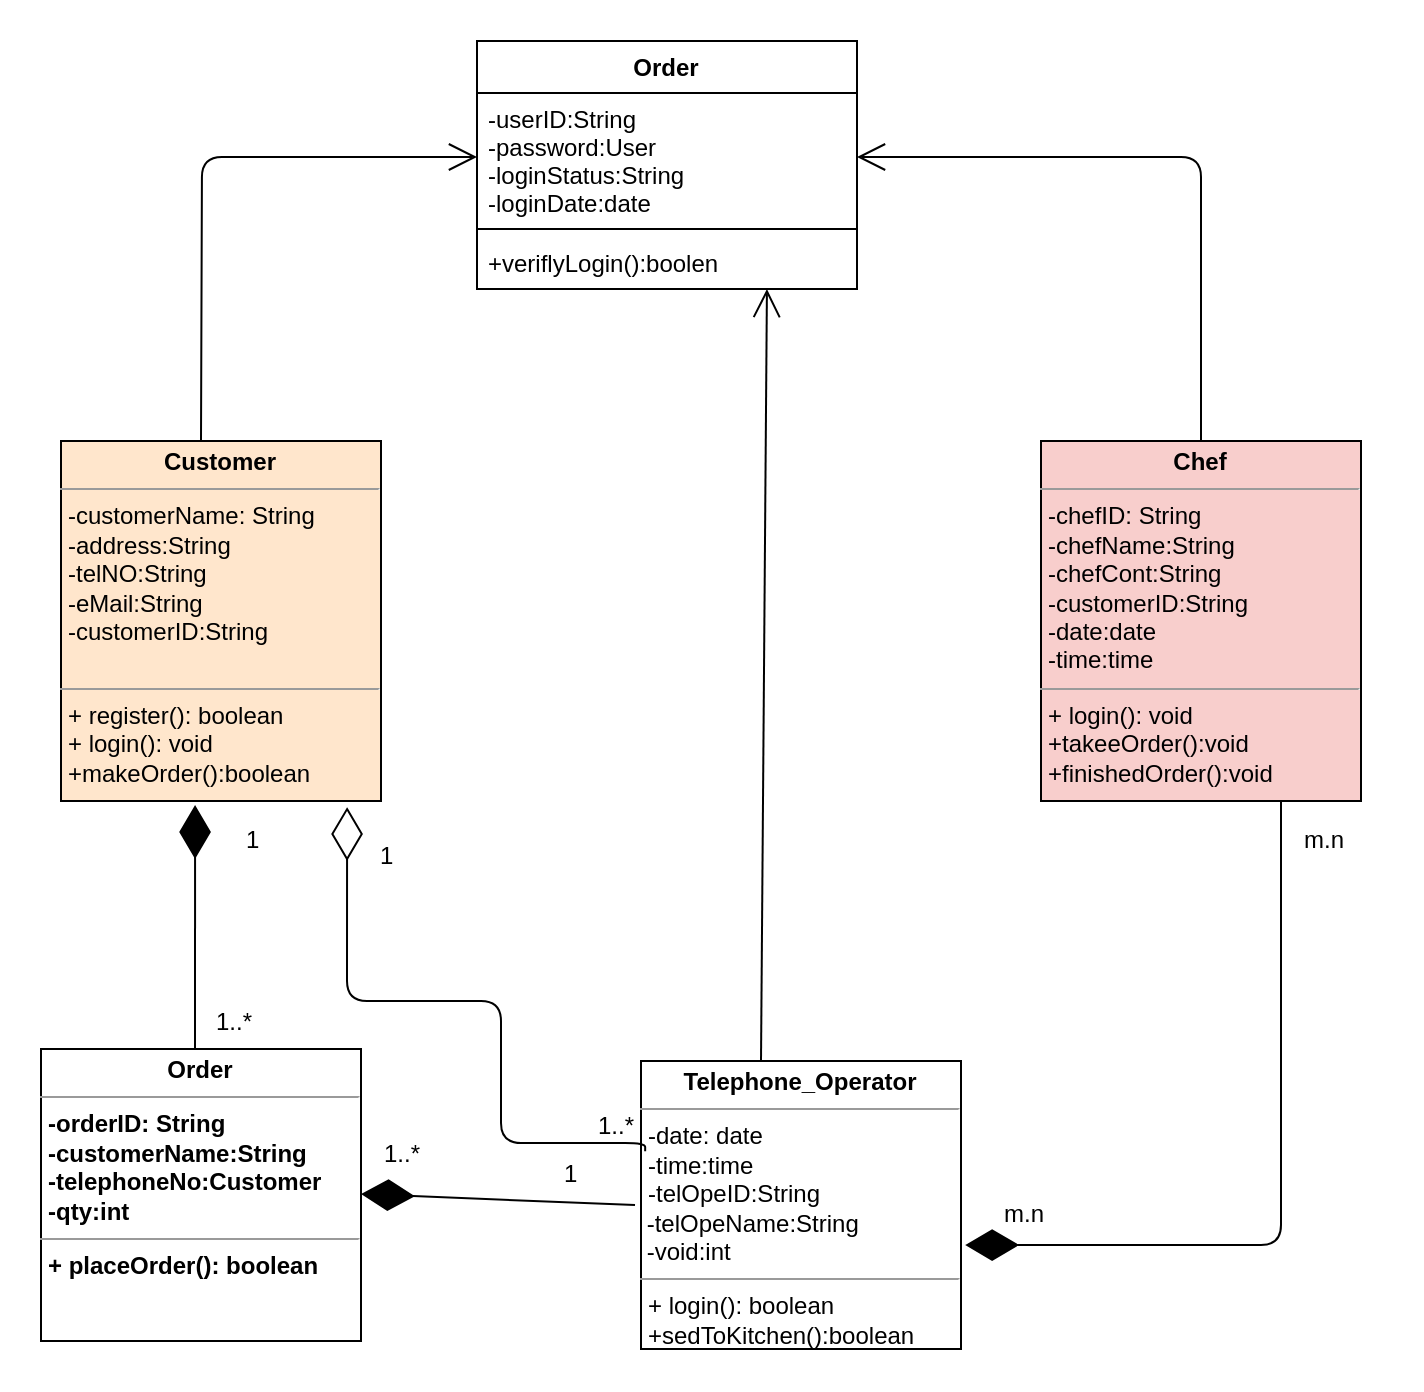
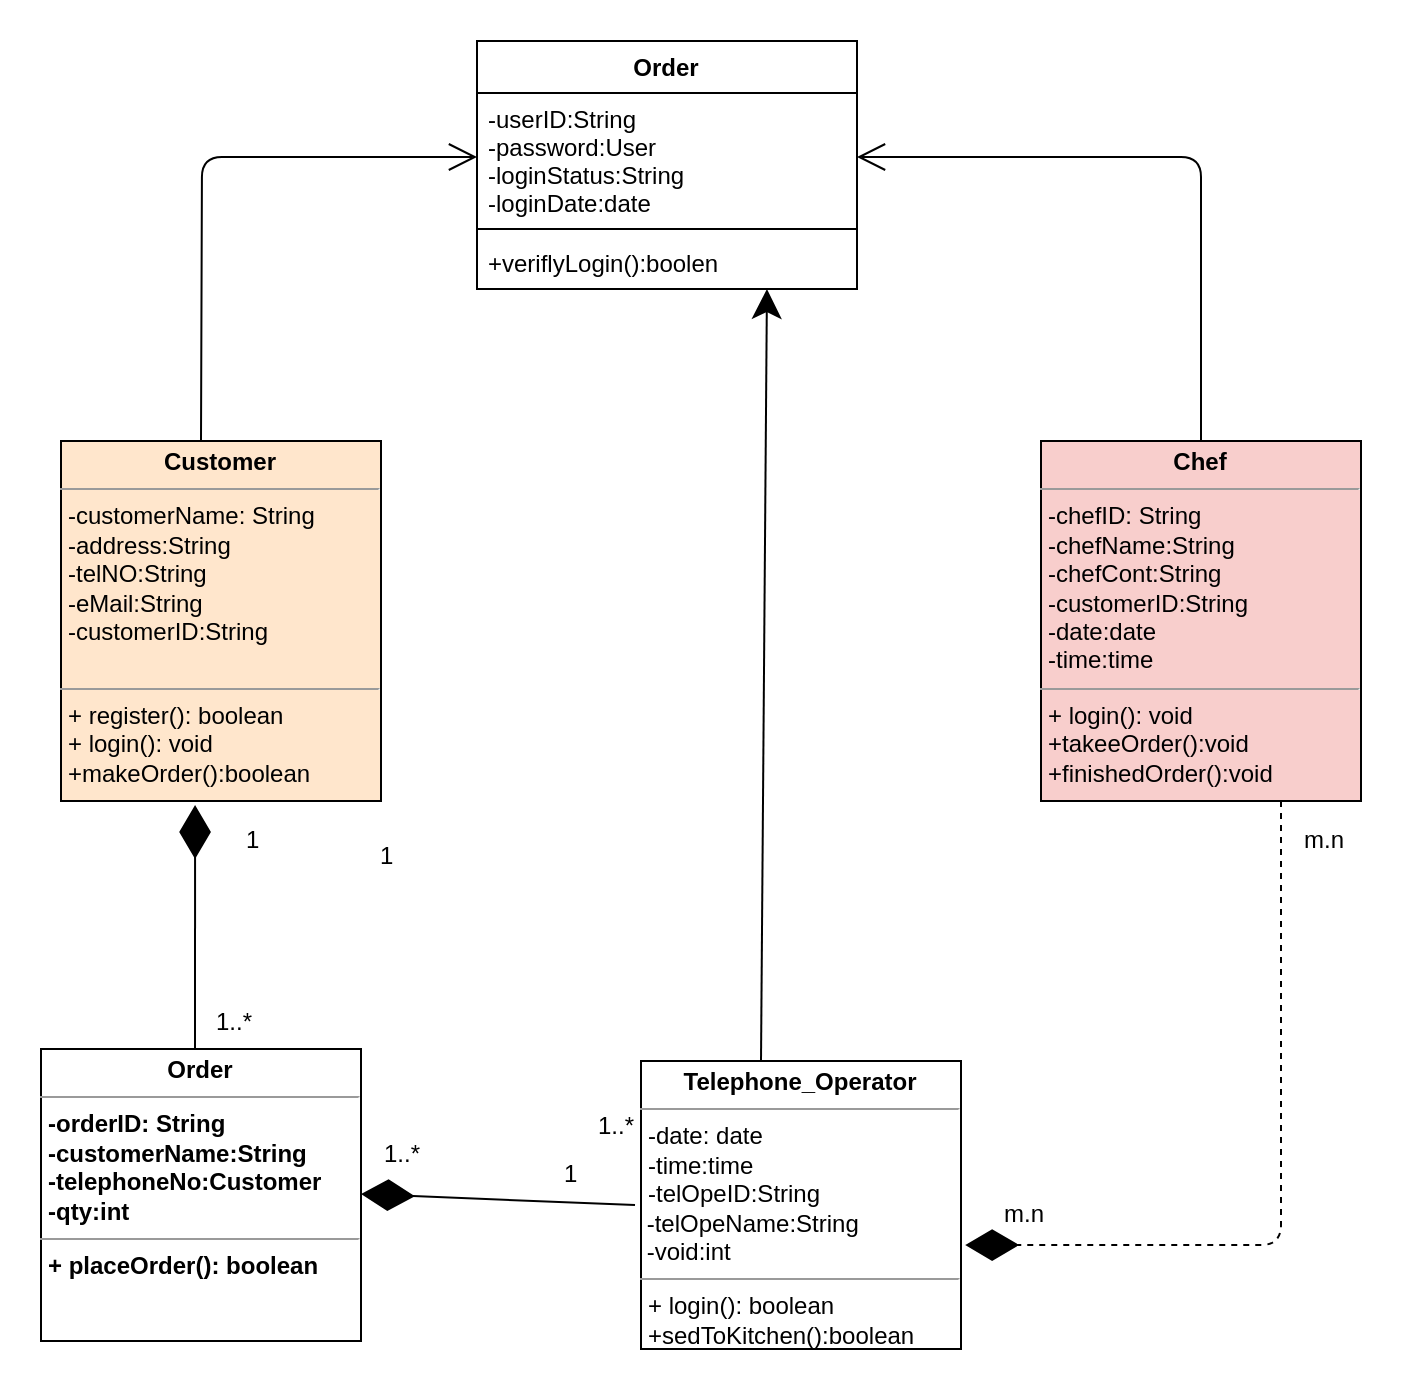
(767, 304) -> (767, 313)
(493, 1004) -> none
(1281, 1148) -> (1281, 1148)
